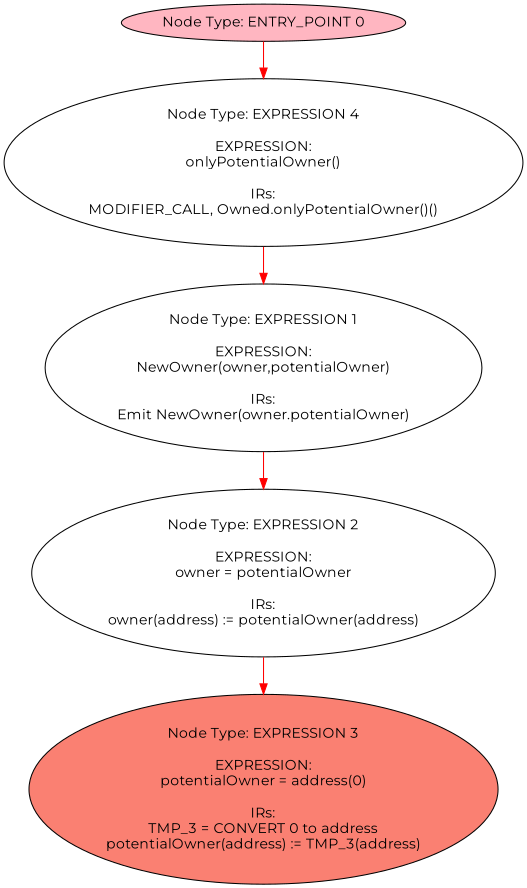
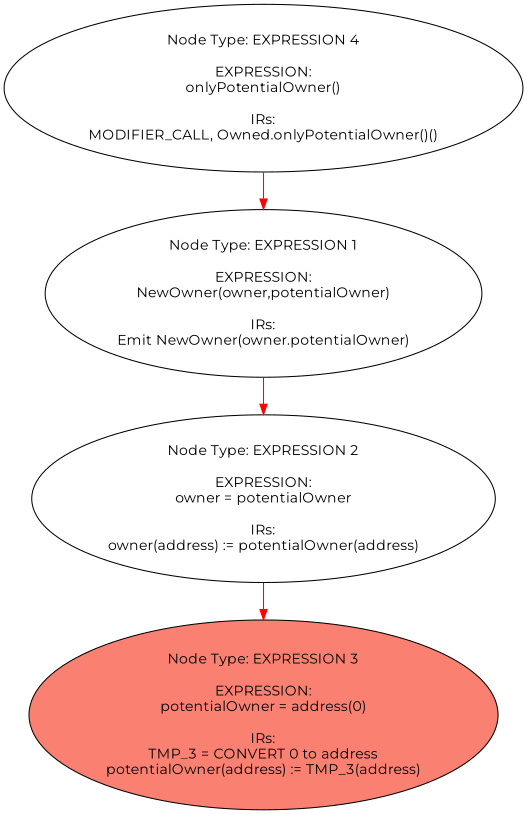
(264, 23) -> none
